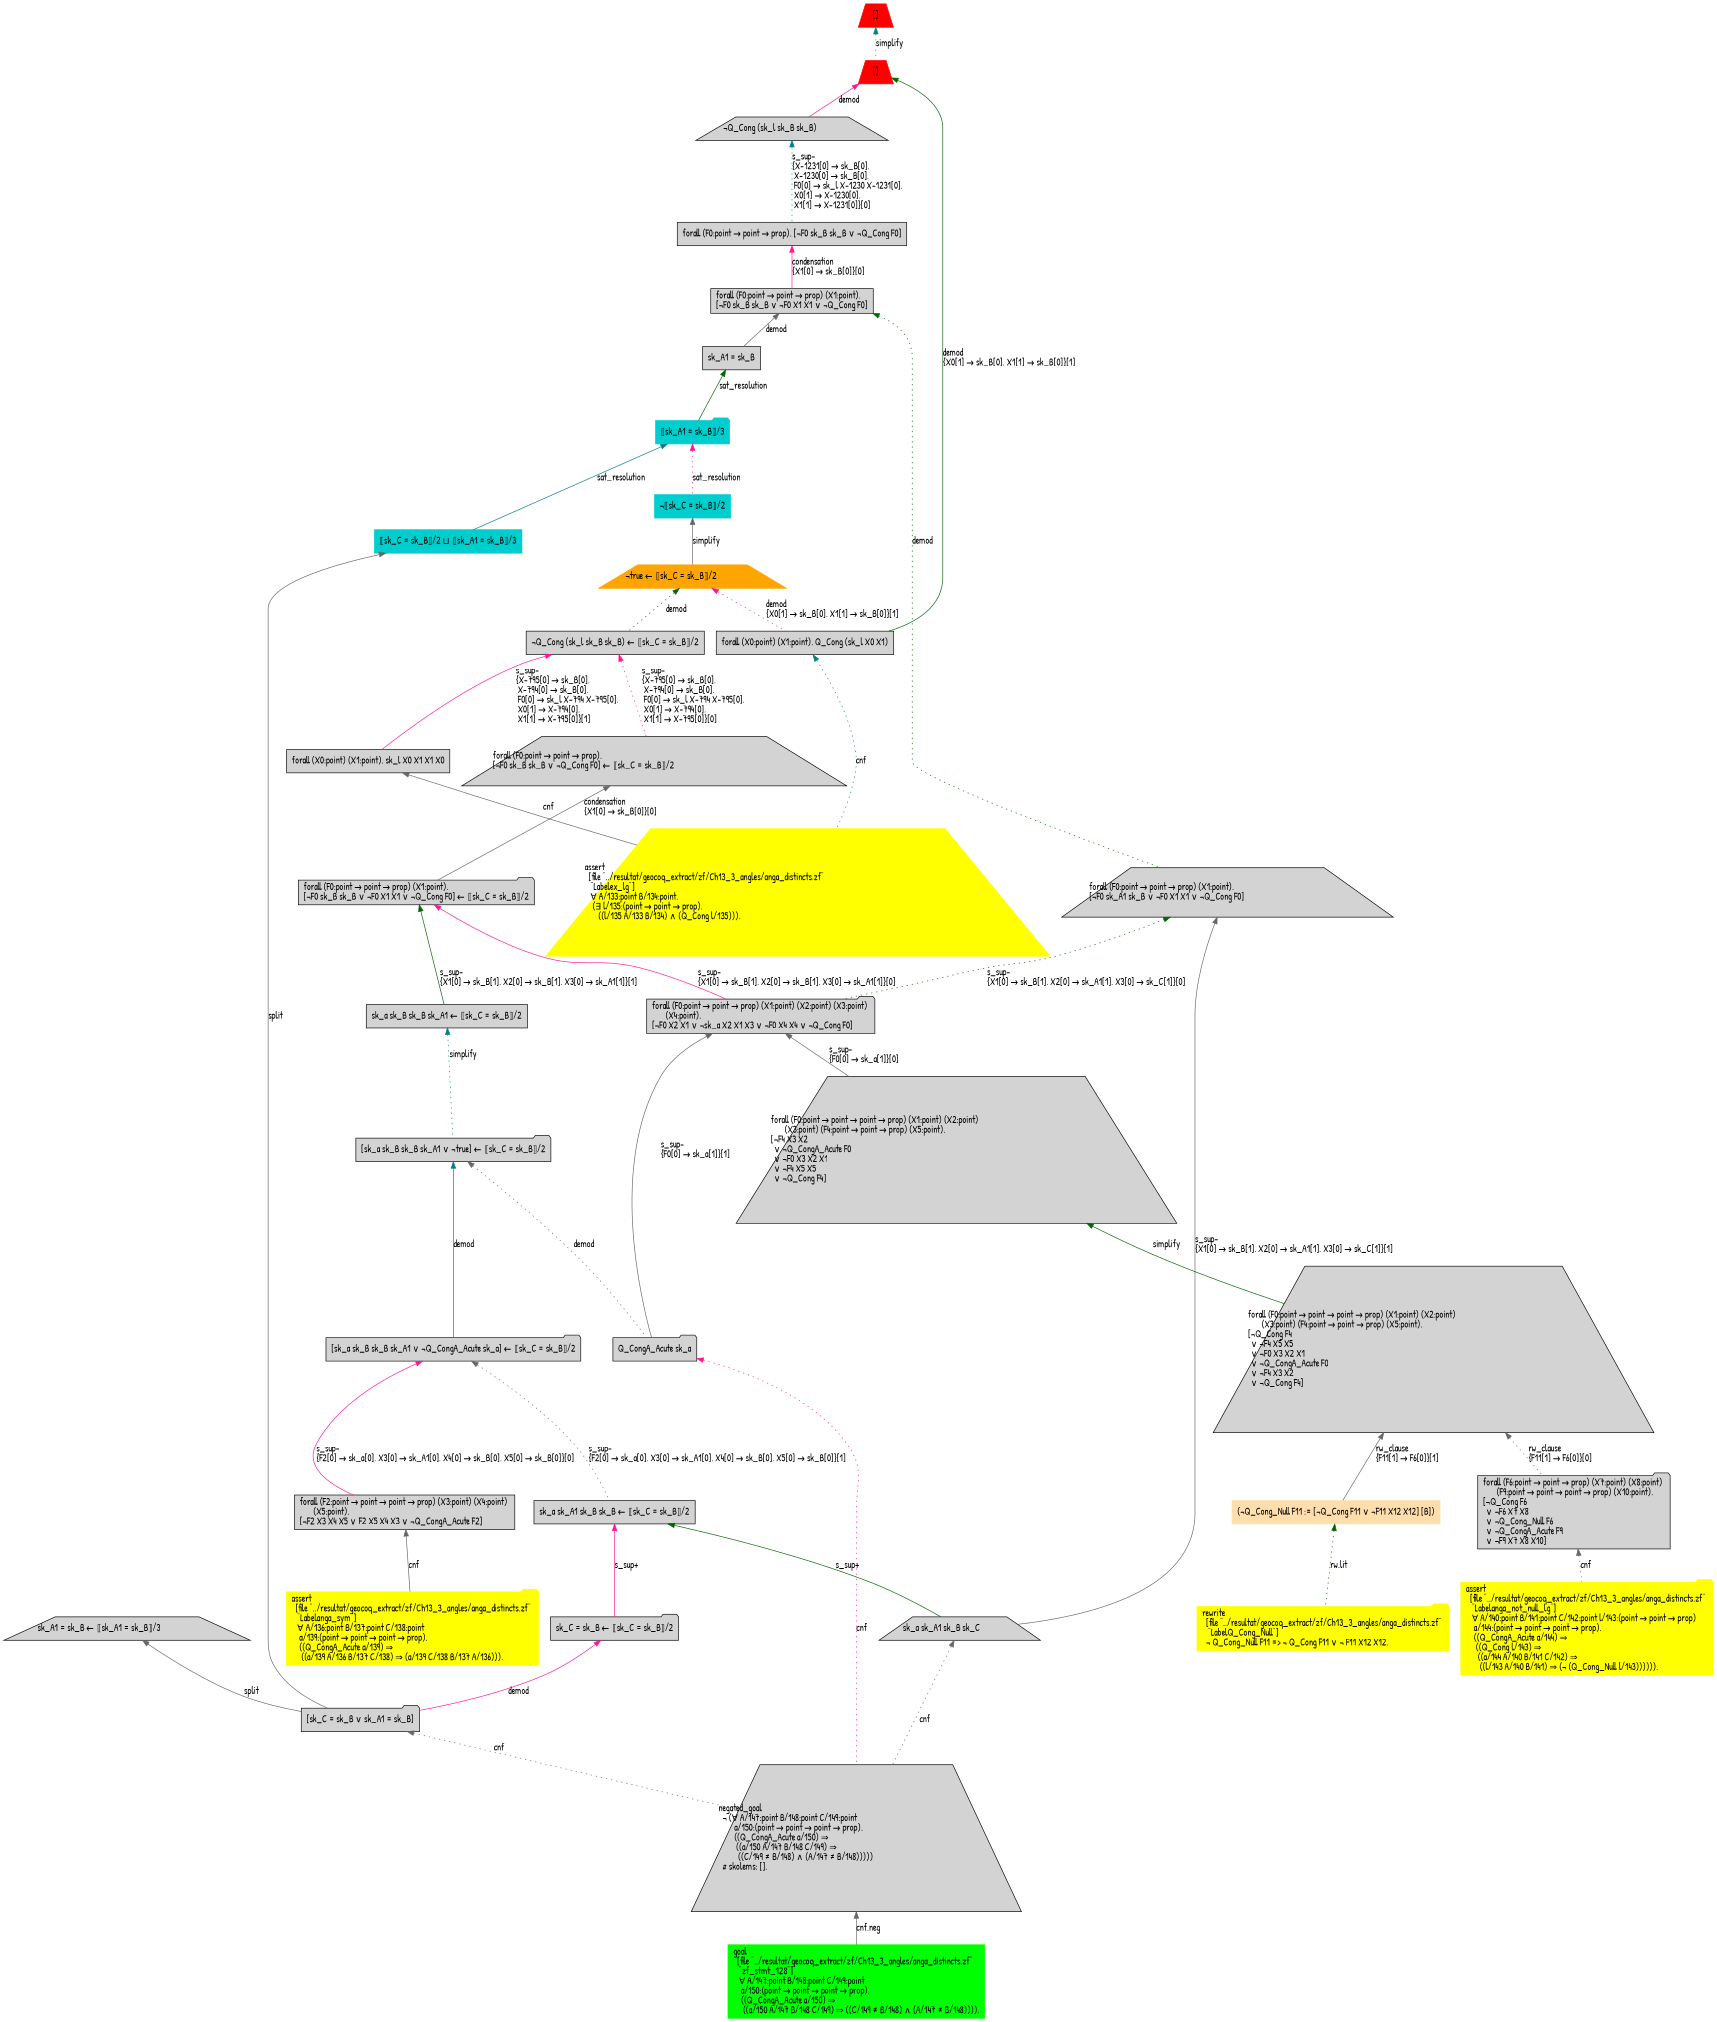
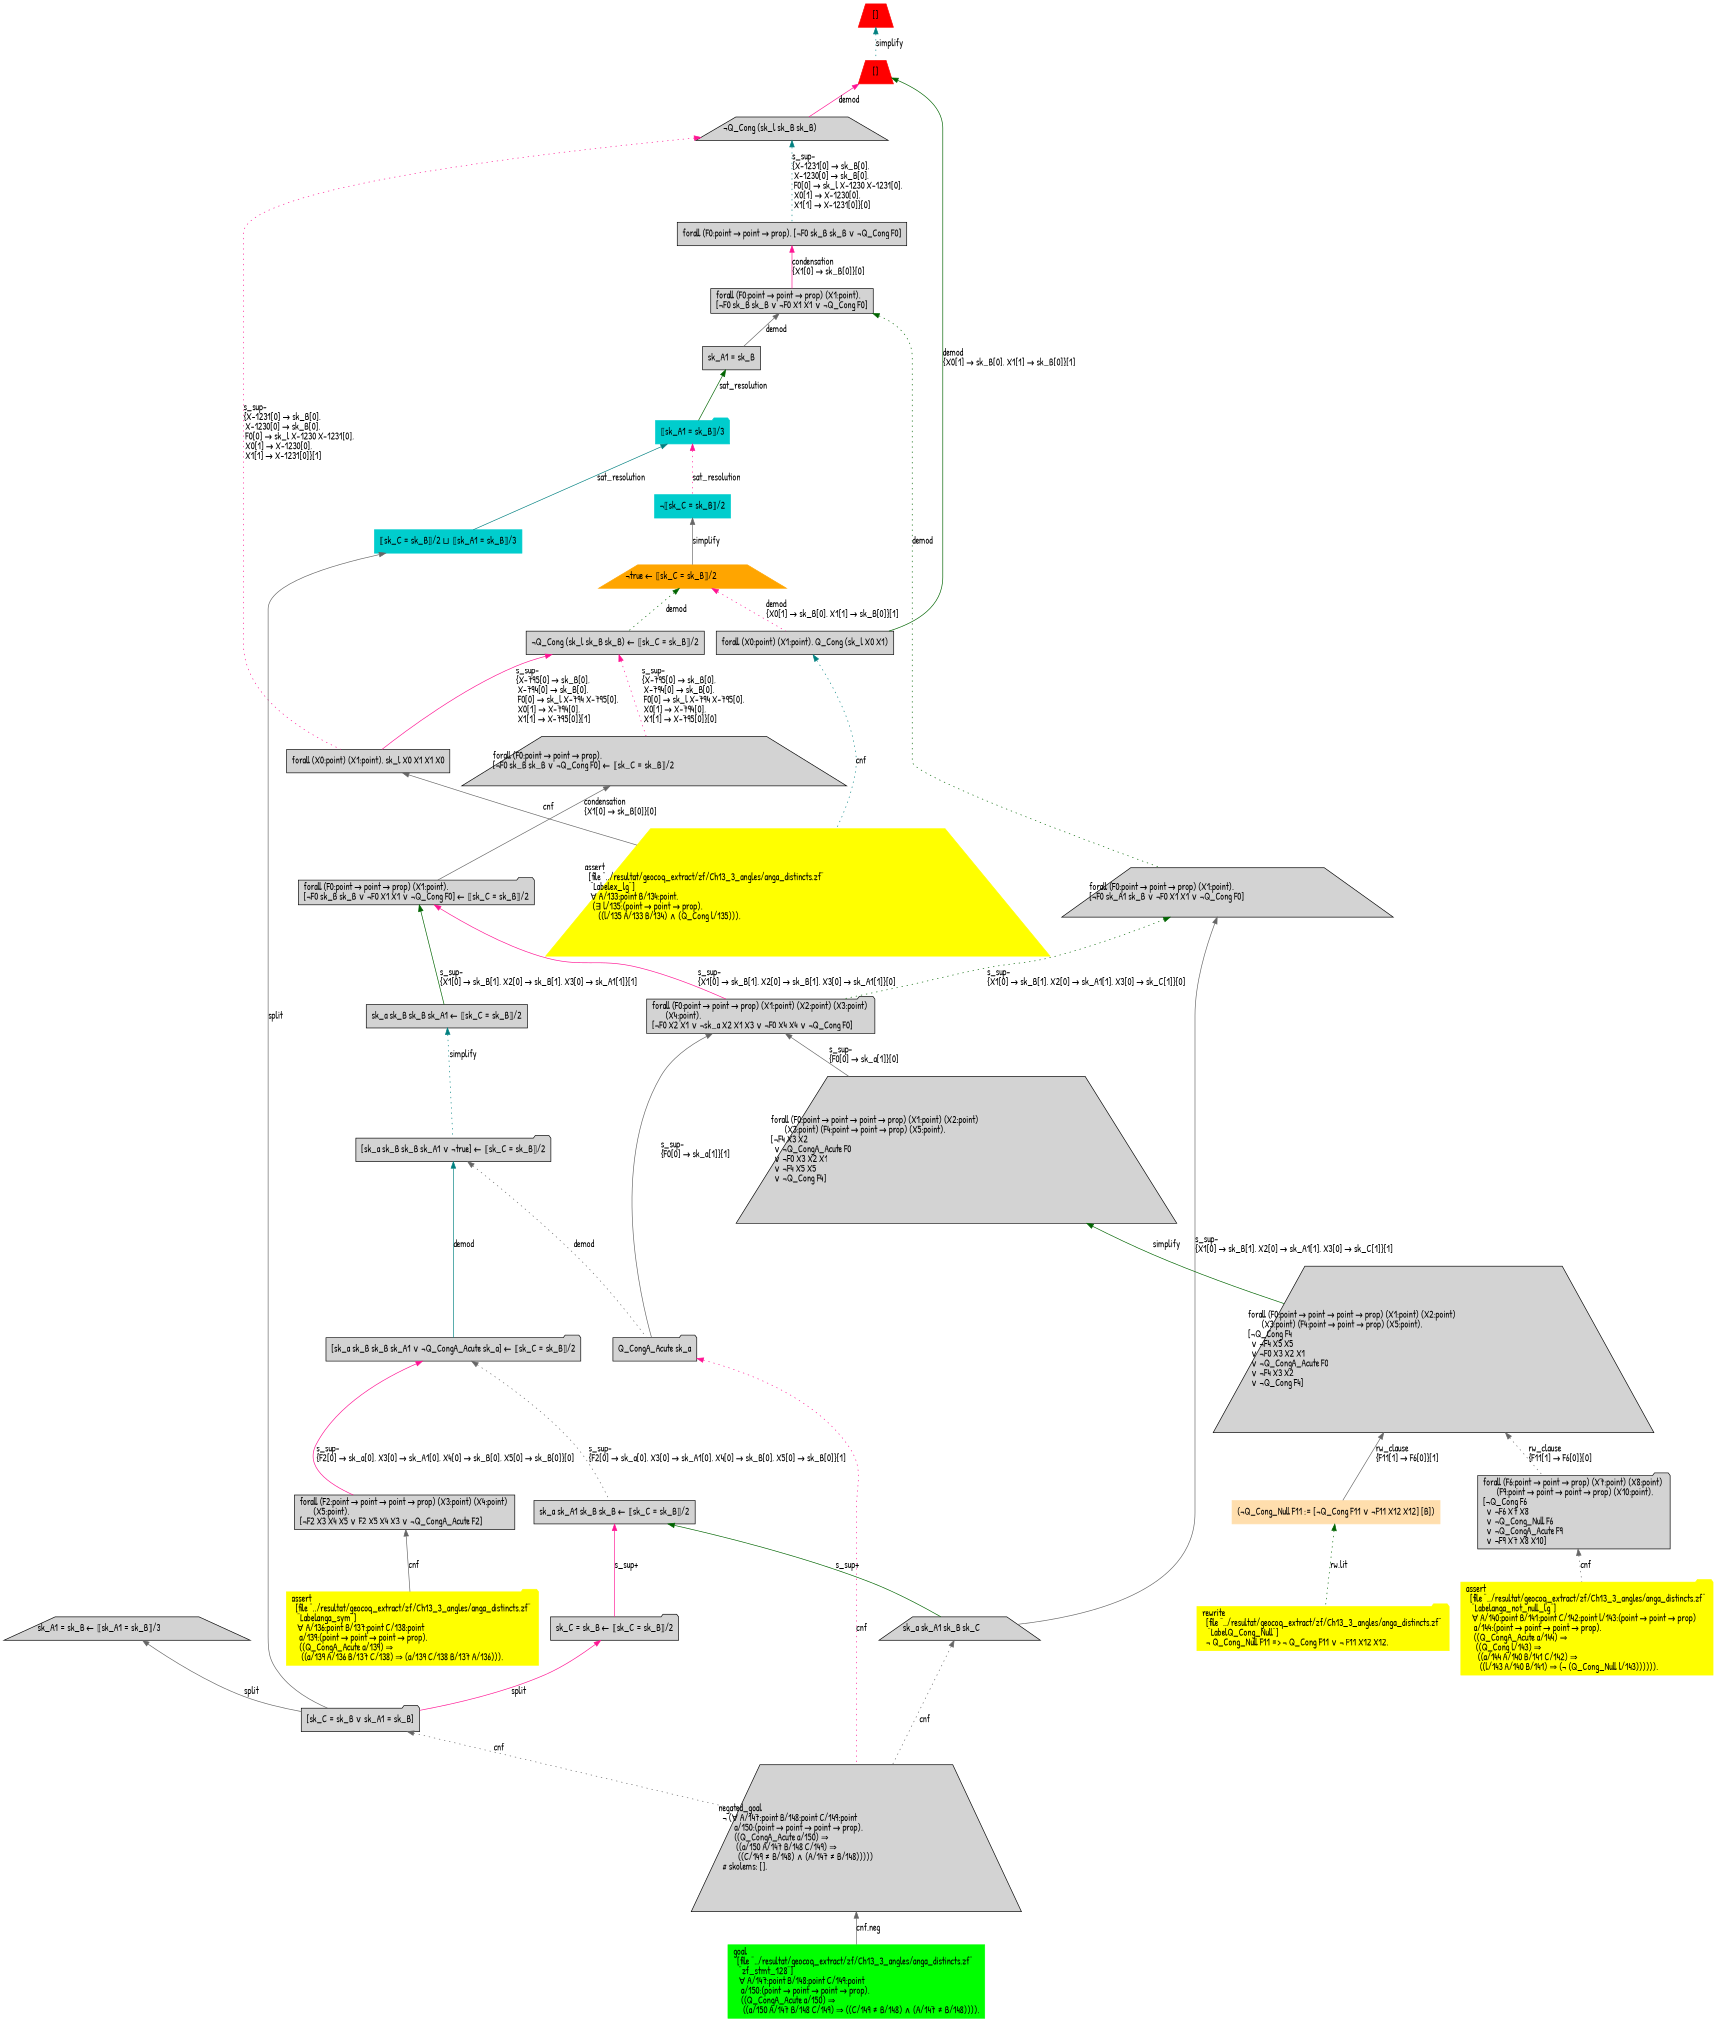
none -> (243, 280)
(519, 1692) -> (519, 1692)
